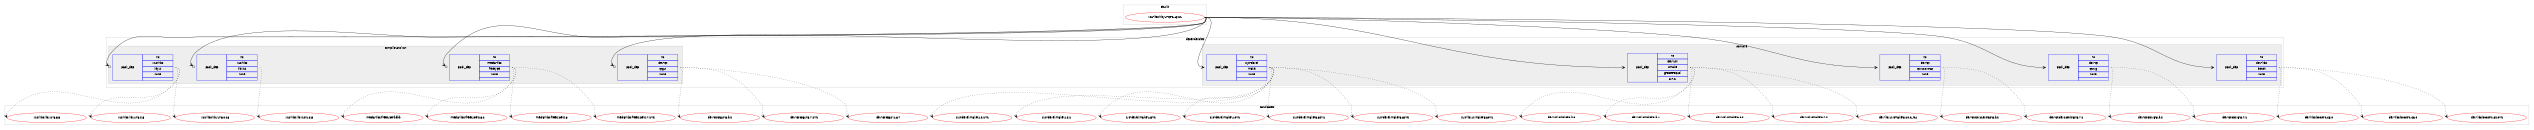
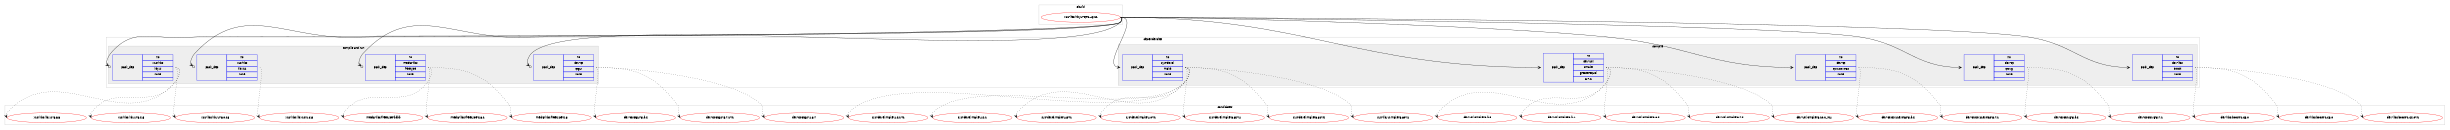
(636, 118) -> none
(1898, 118) -> (1814, 118)
(2066, 118) -> (1982, 118)
